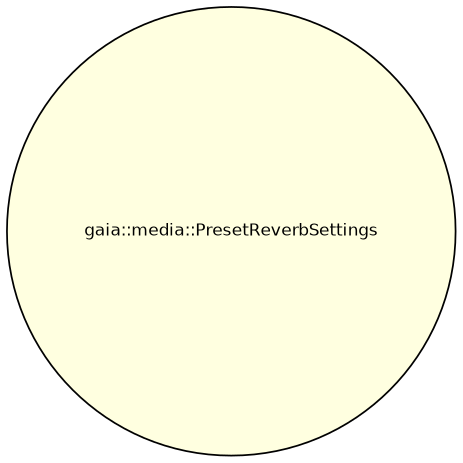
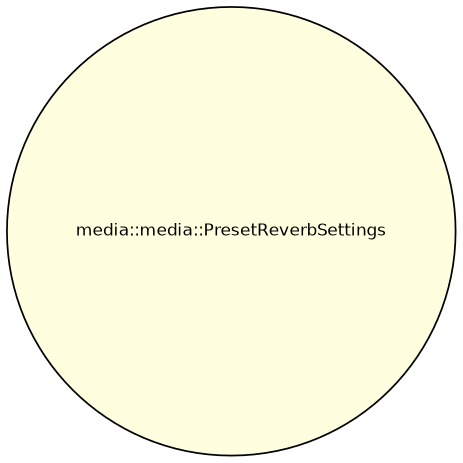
(231, 231) -> (231, 231)
